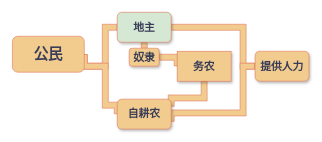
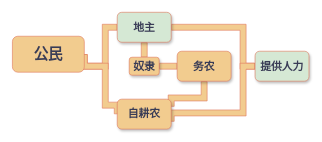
(144, 57) -> (144, 66)
(204, 66) -> (204, 66)
(282, 66) -> (282, 66)
